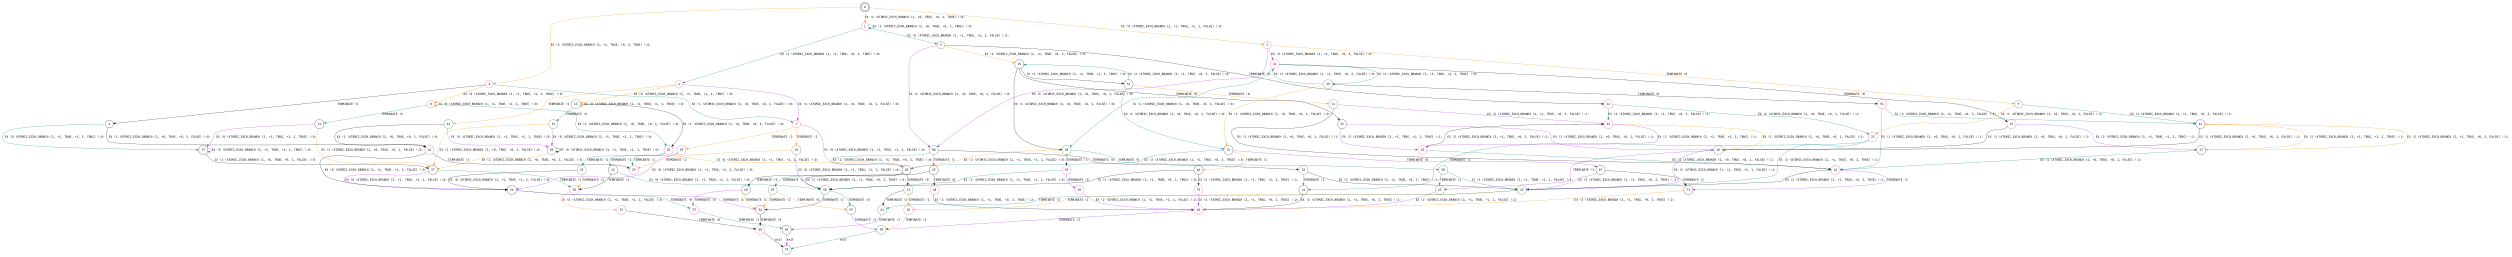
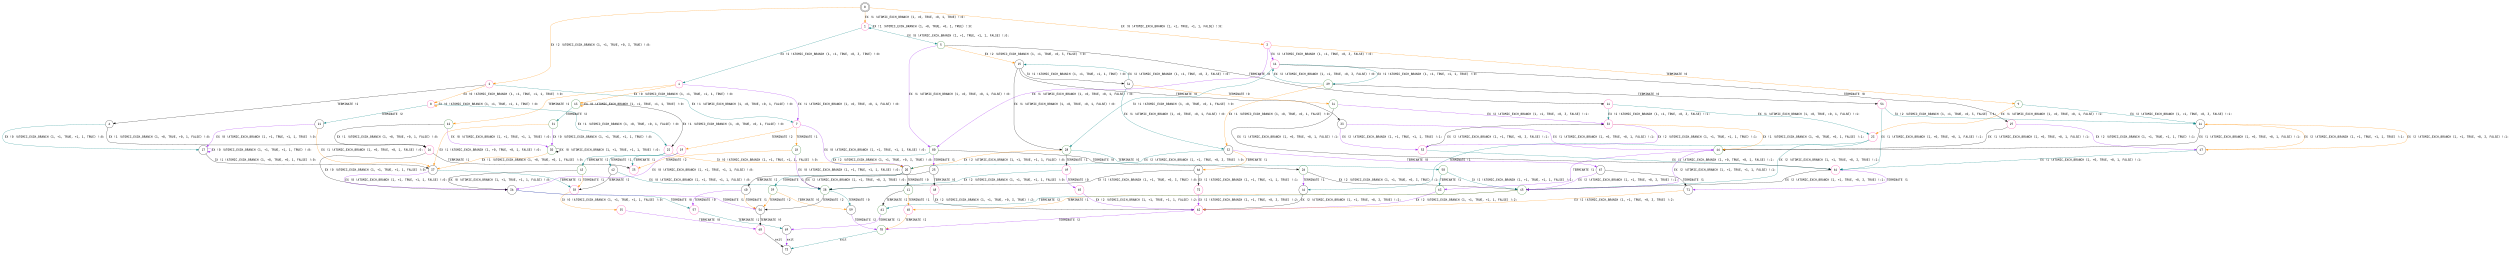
(690, 220) -> (690, 220)
